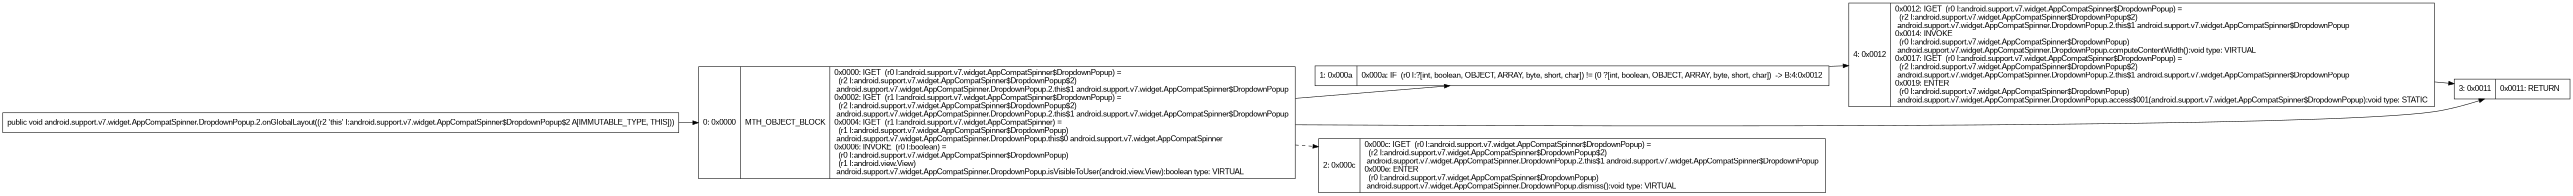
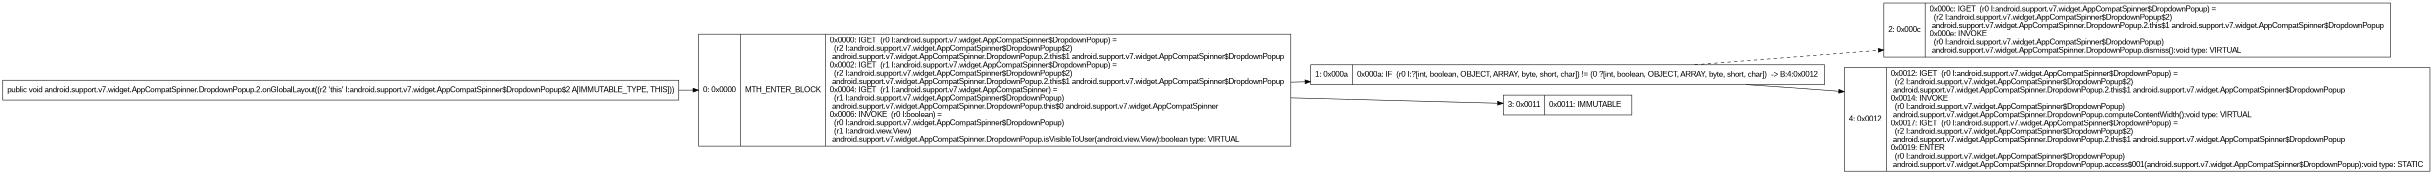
(2442, 83) -> none
(2533, 89) -> (1588, 105)
(785, 122) -> (783, 90)
(1304, 146) -> (1786, 58)
(1394, 170) -> (1960, 34)
